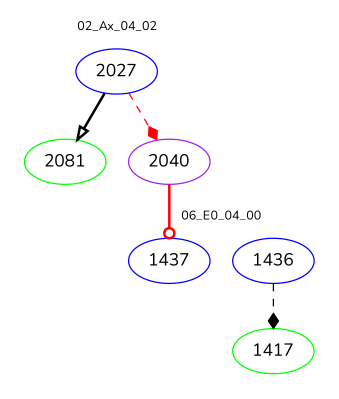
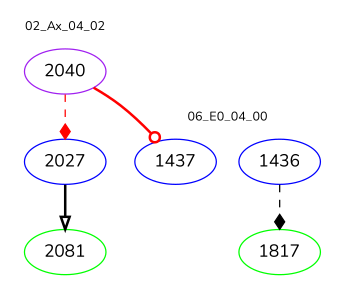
(139, 110) -> (65, 109)
(273, 351) -> (280, 252)
